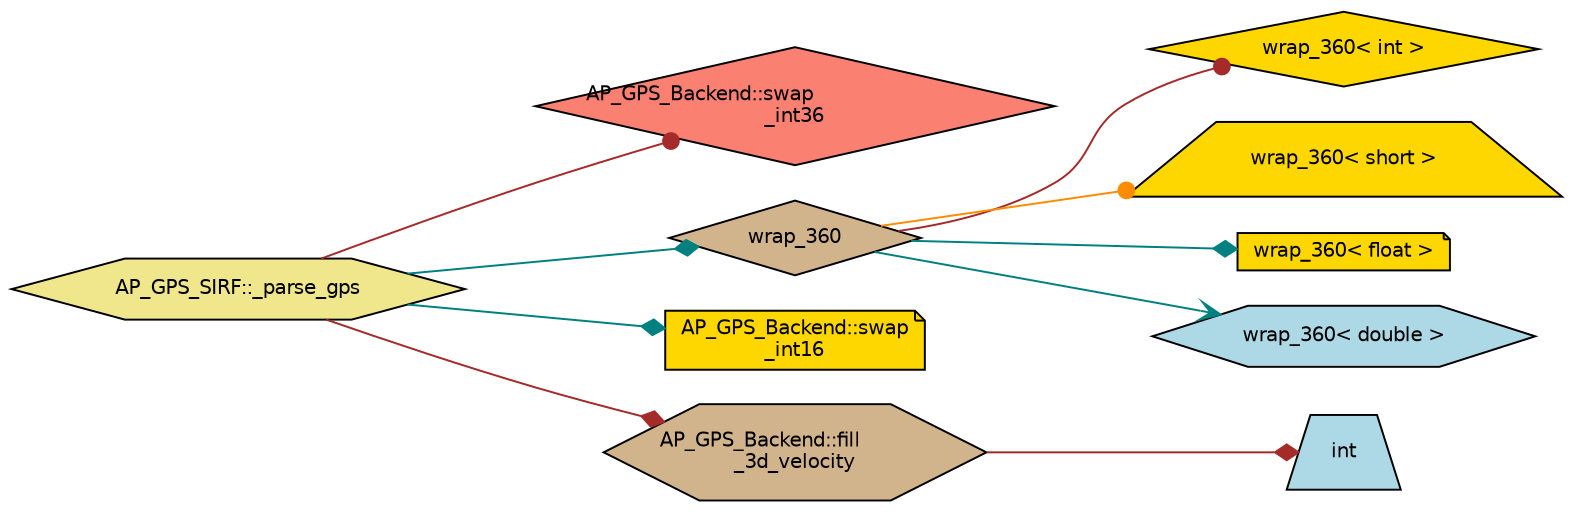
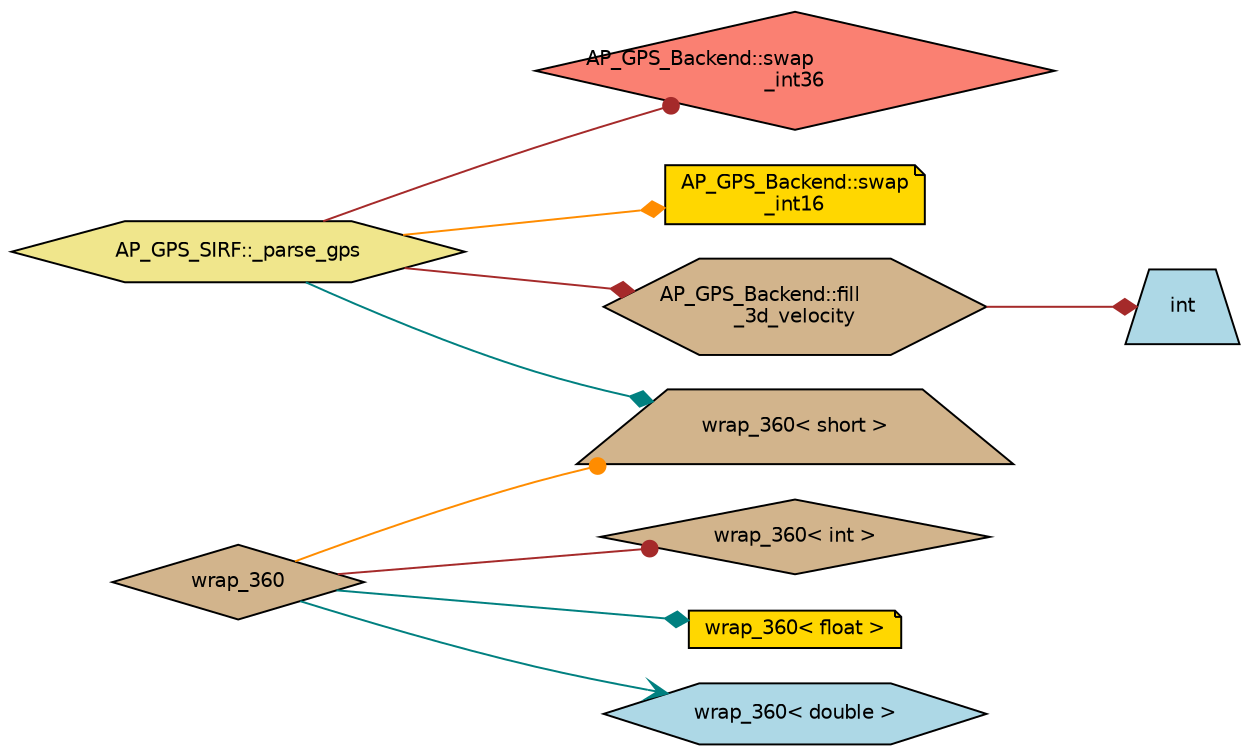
(1344, 49) -> (795, 537)
(1344, 159) -> (795, 427)
(541, 261) -> (465, 348)
(524, 315) -> (522, 223)
